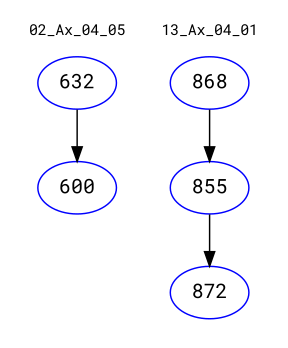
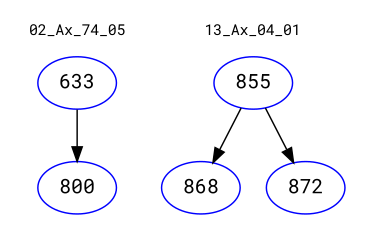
(78, 31) -> (78, 31)
(77, 83) -> (77, 83)
(210, 128) -> (230, 129)
(77, 188) -> (77, 188)
